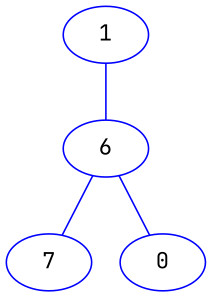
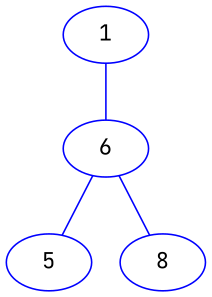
(49, 262) -> (49, 262)
(163, 262) -> (163, 262)
